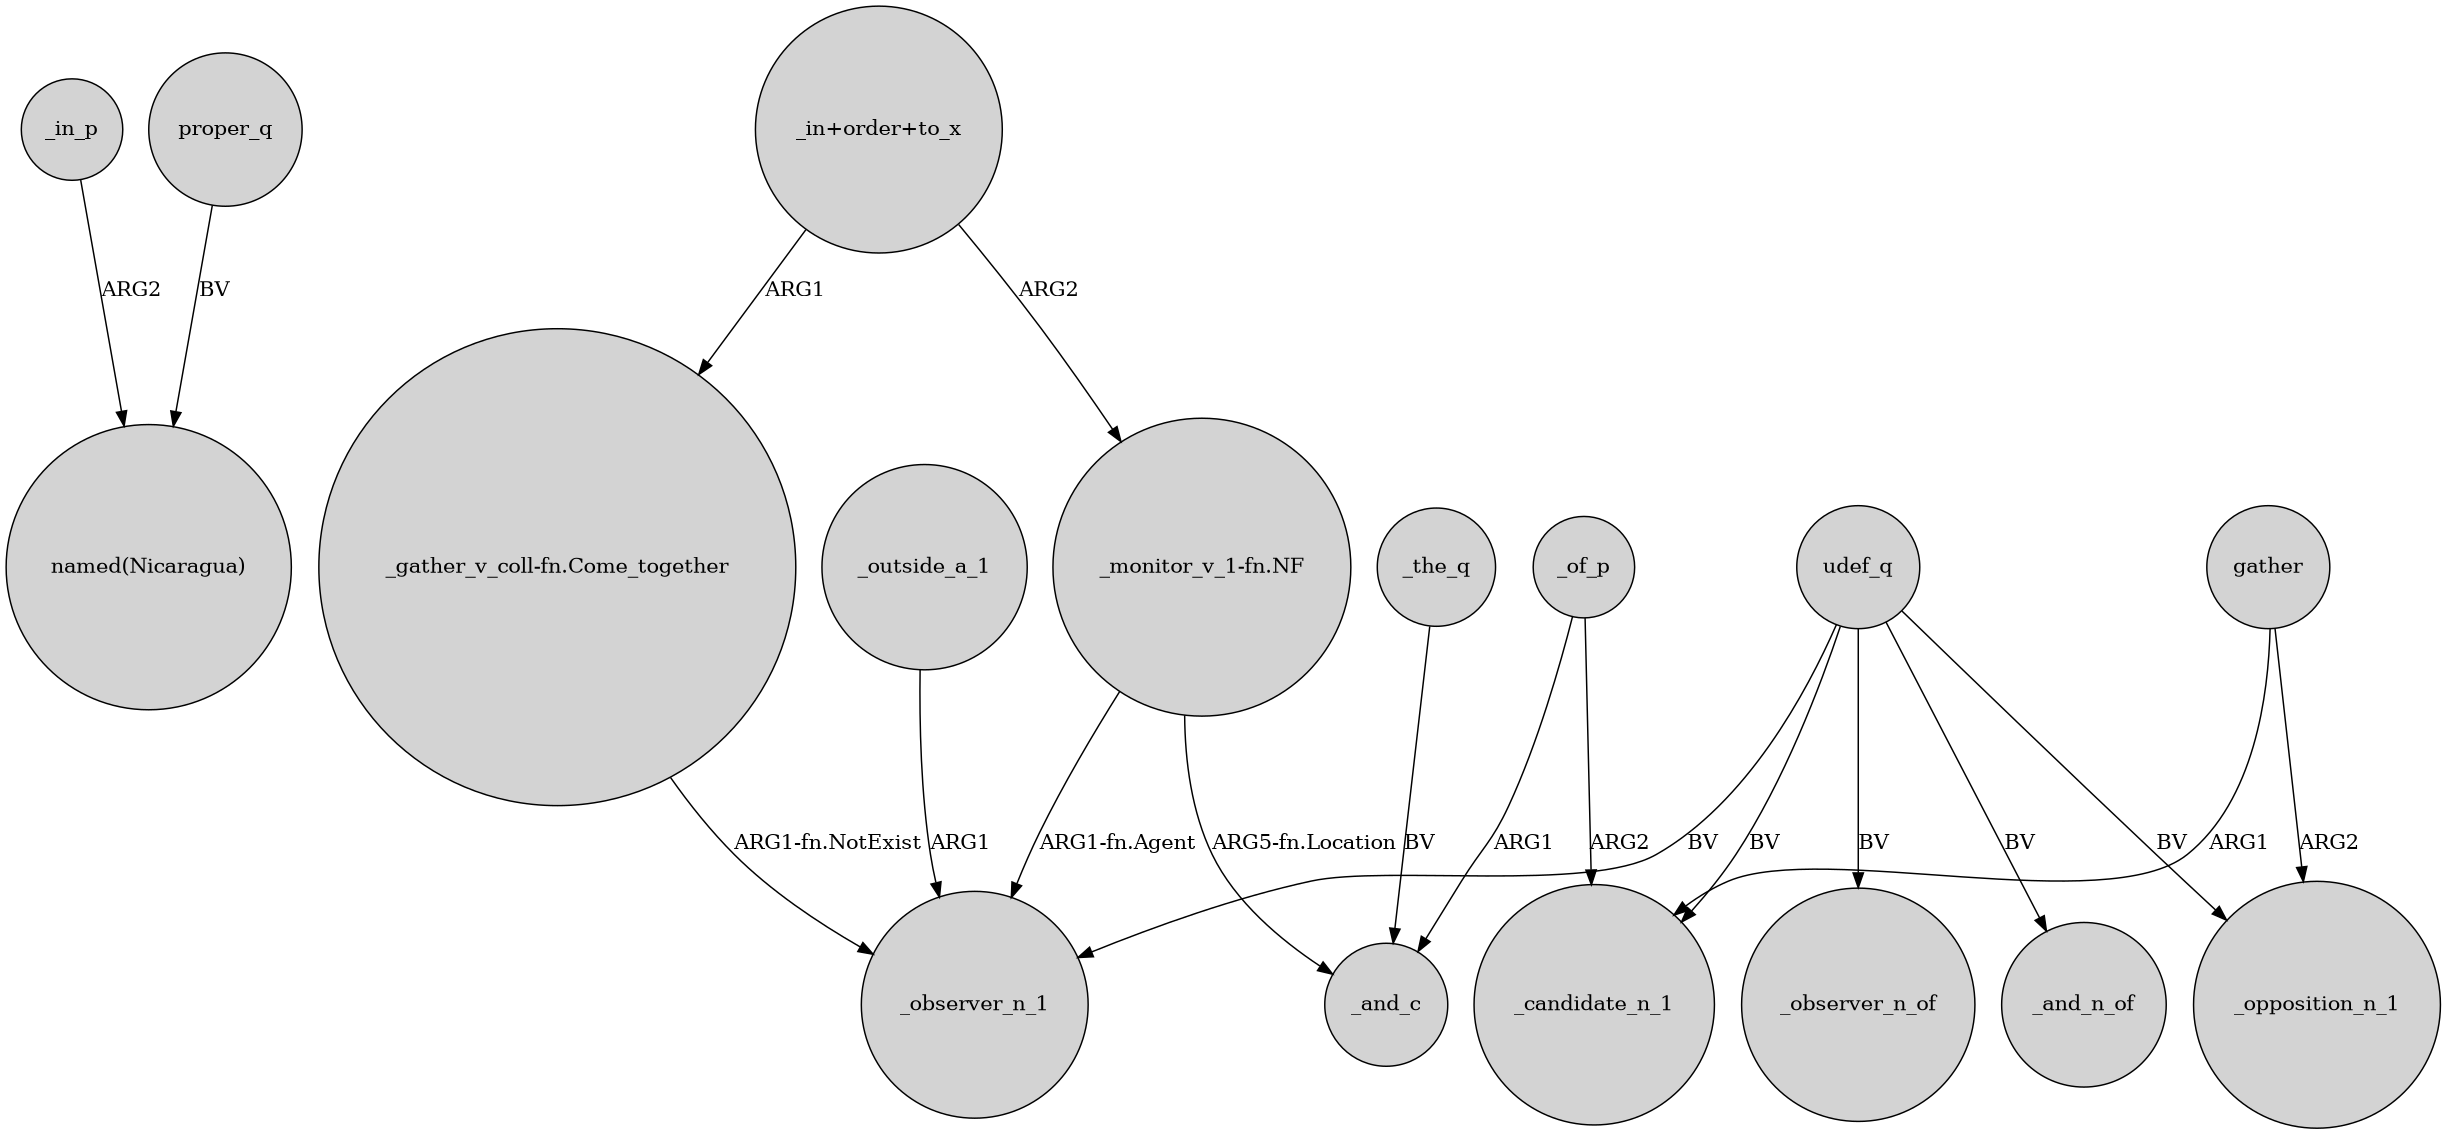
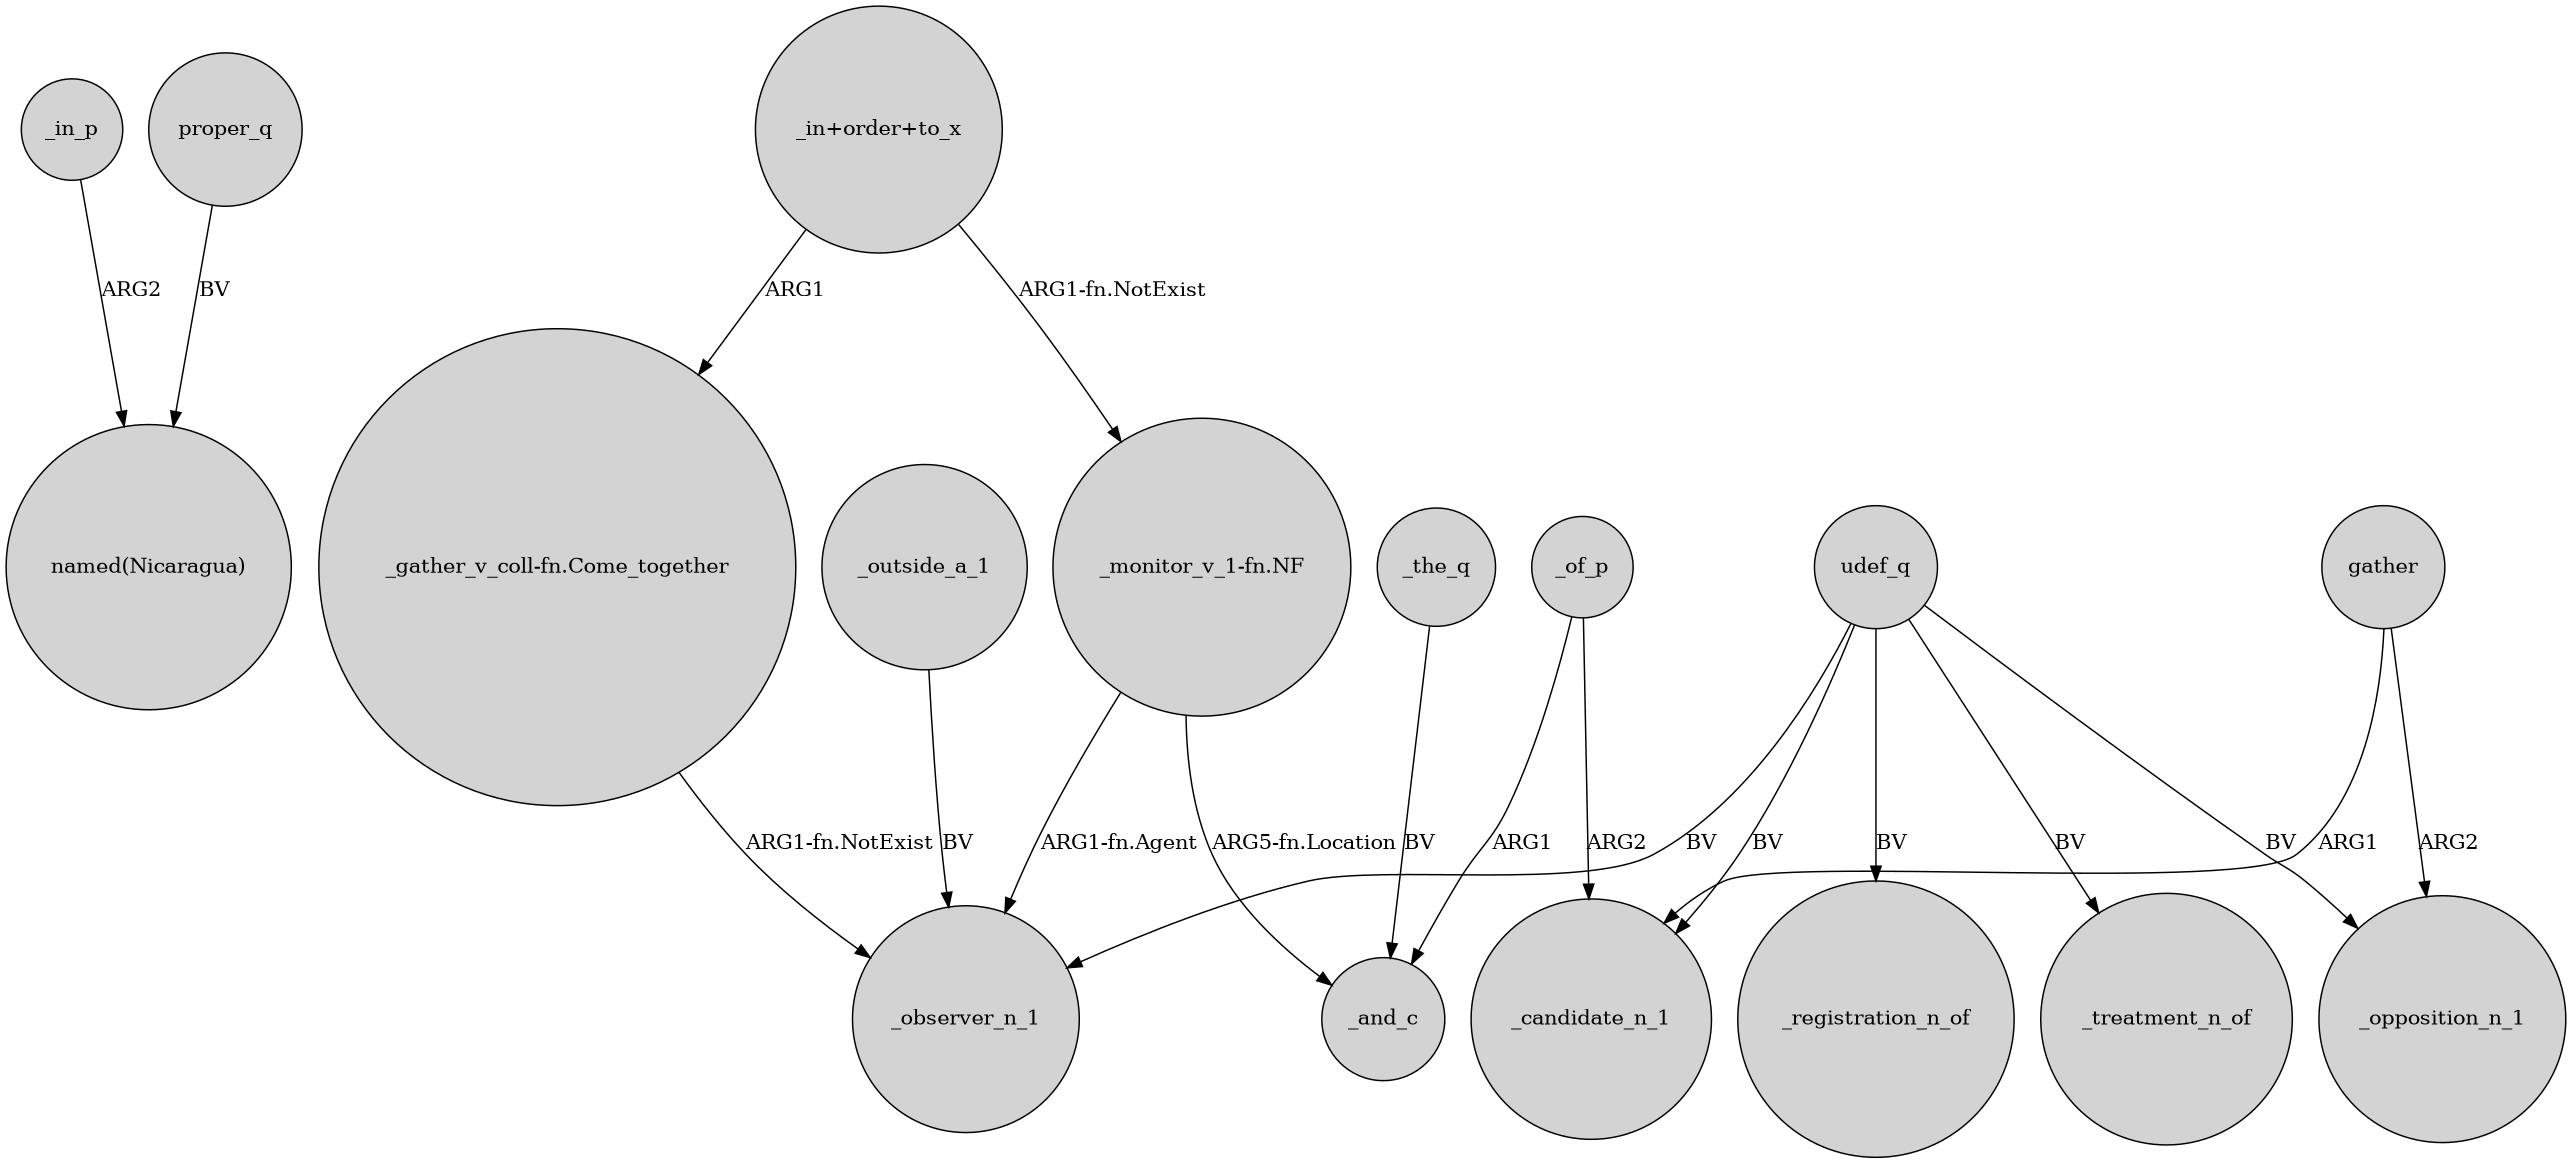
(1049, 291) -> (1113, 291)
(961, 843) -> (958, 843)
(1858, 1005) -> (1876, 1019)
(2084, 1005) -> (2166, 1019)
